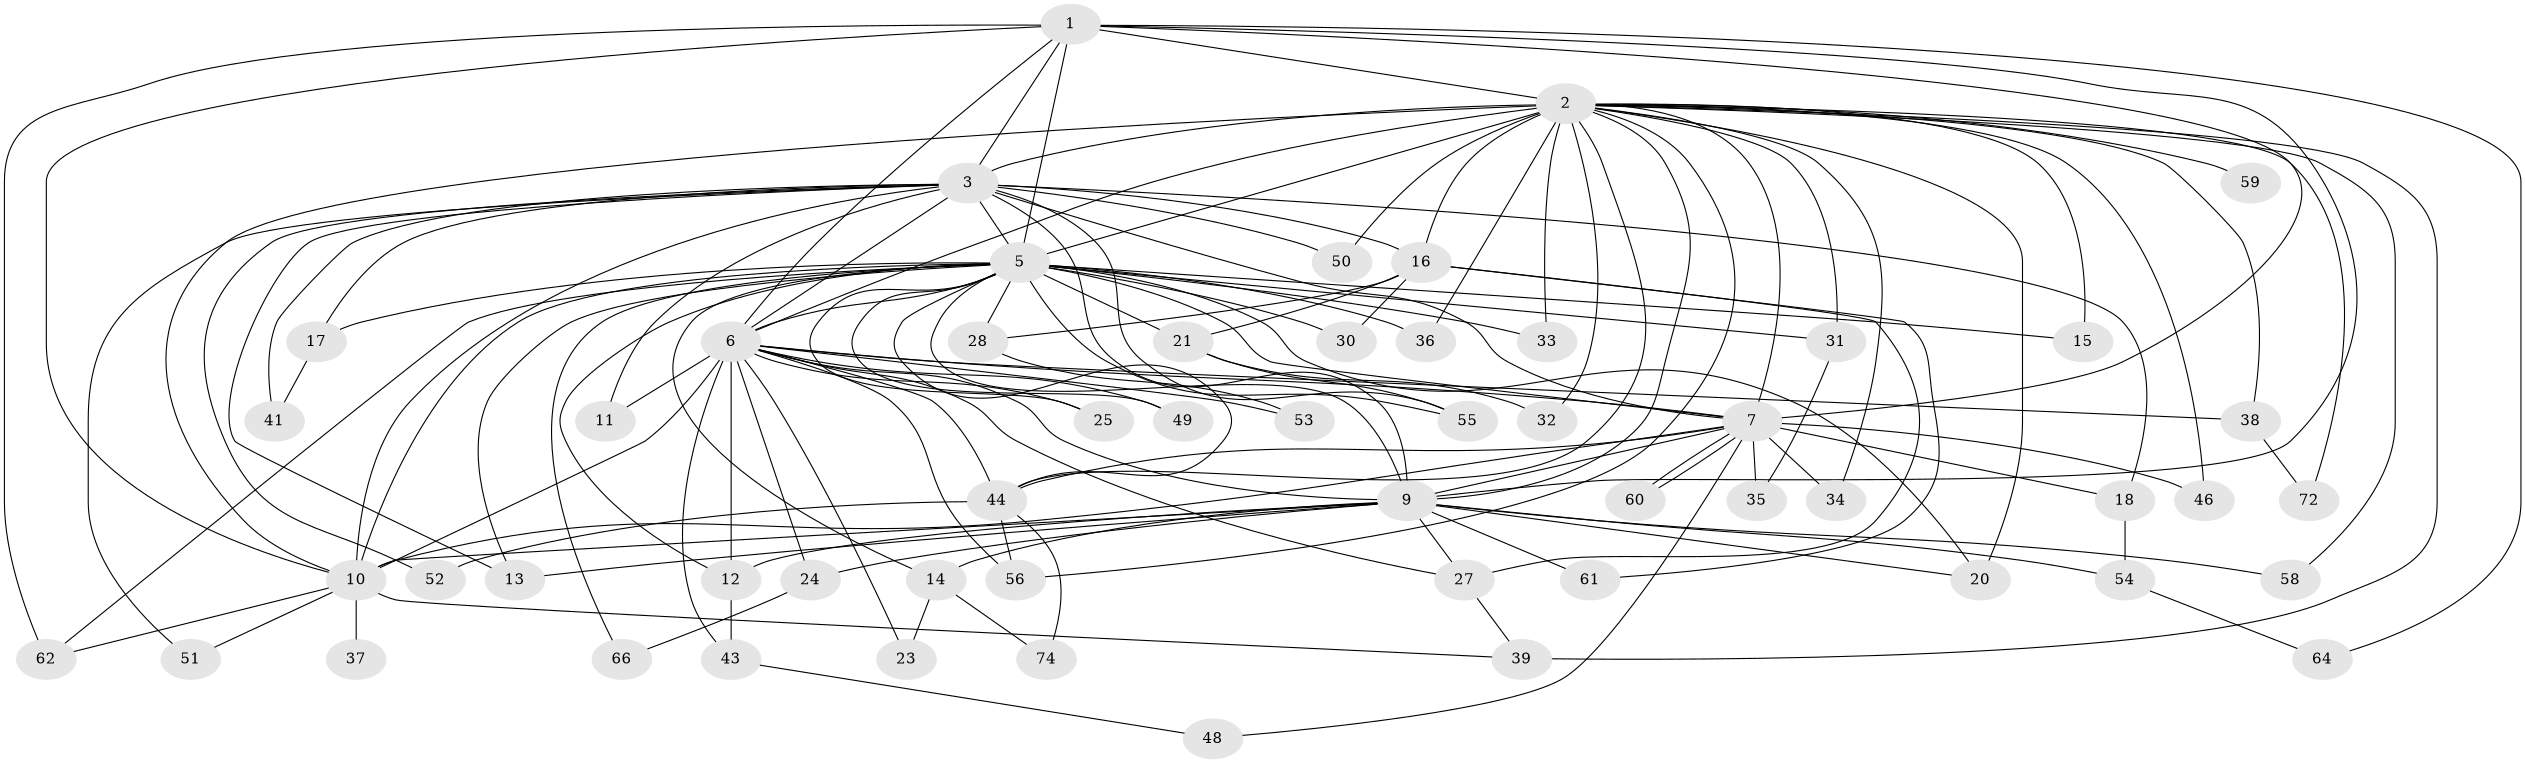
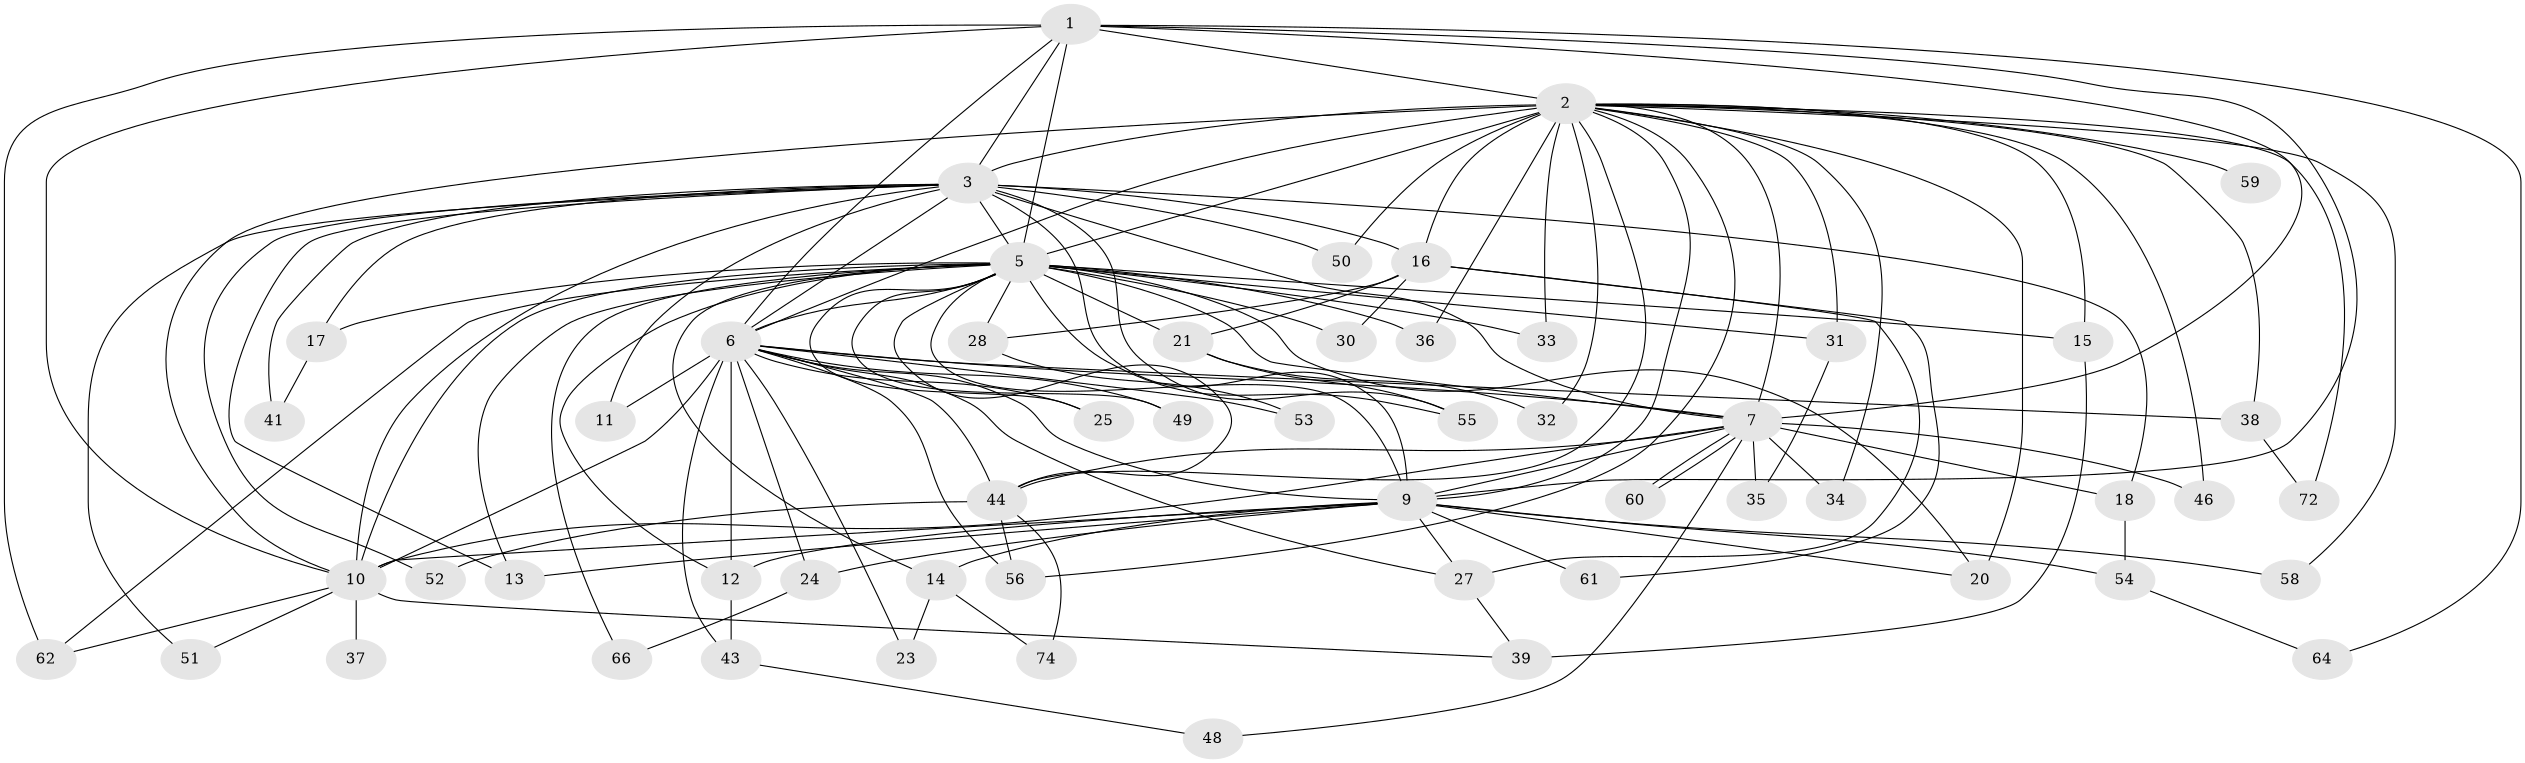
(2437, 401) -> (1914, 626)
